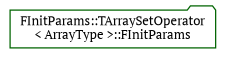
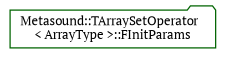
(113, 29) -> (113, 29)
